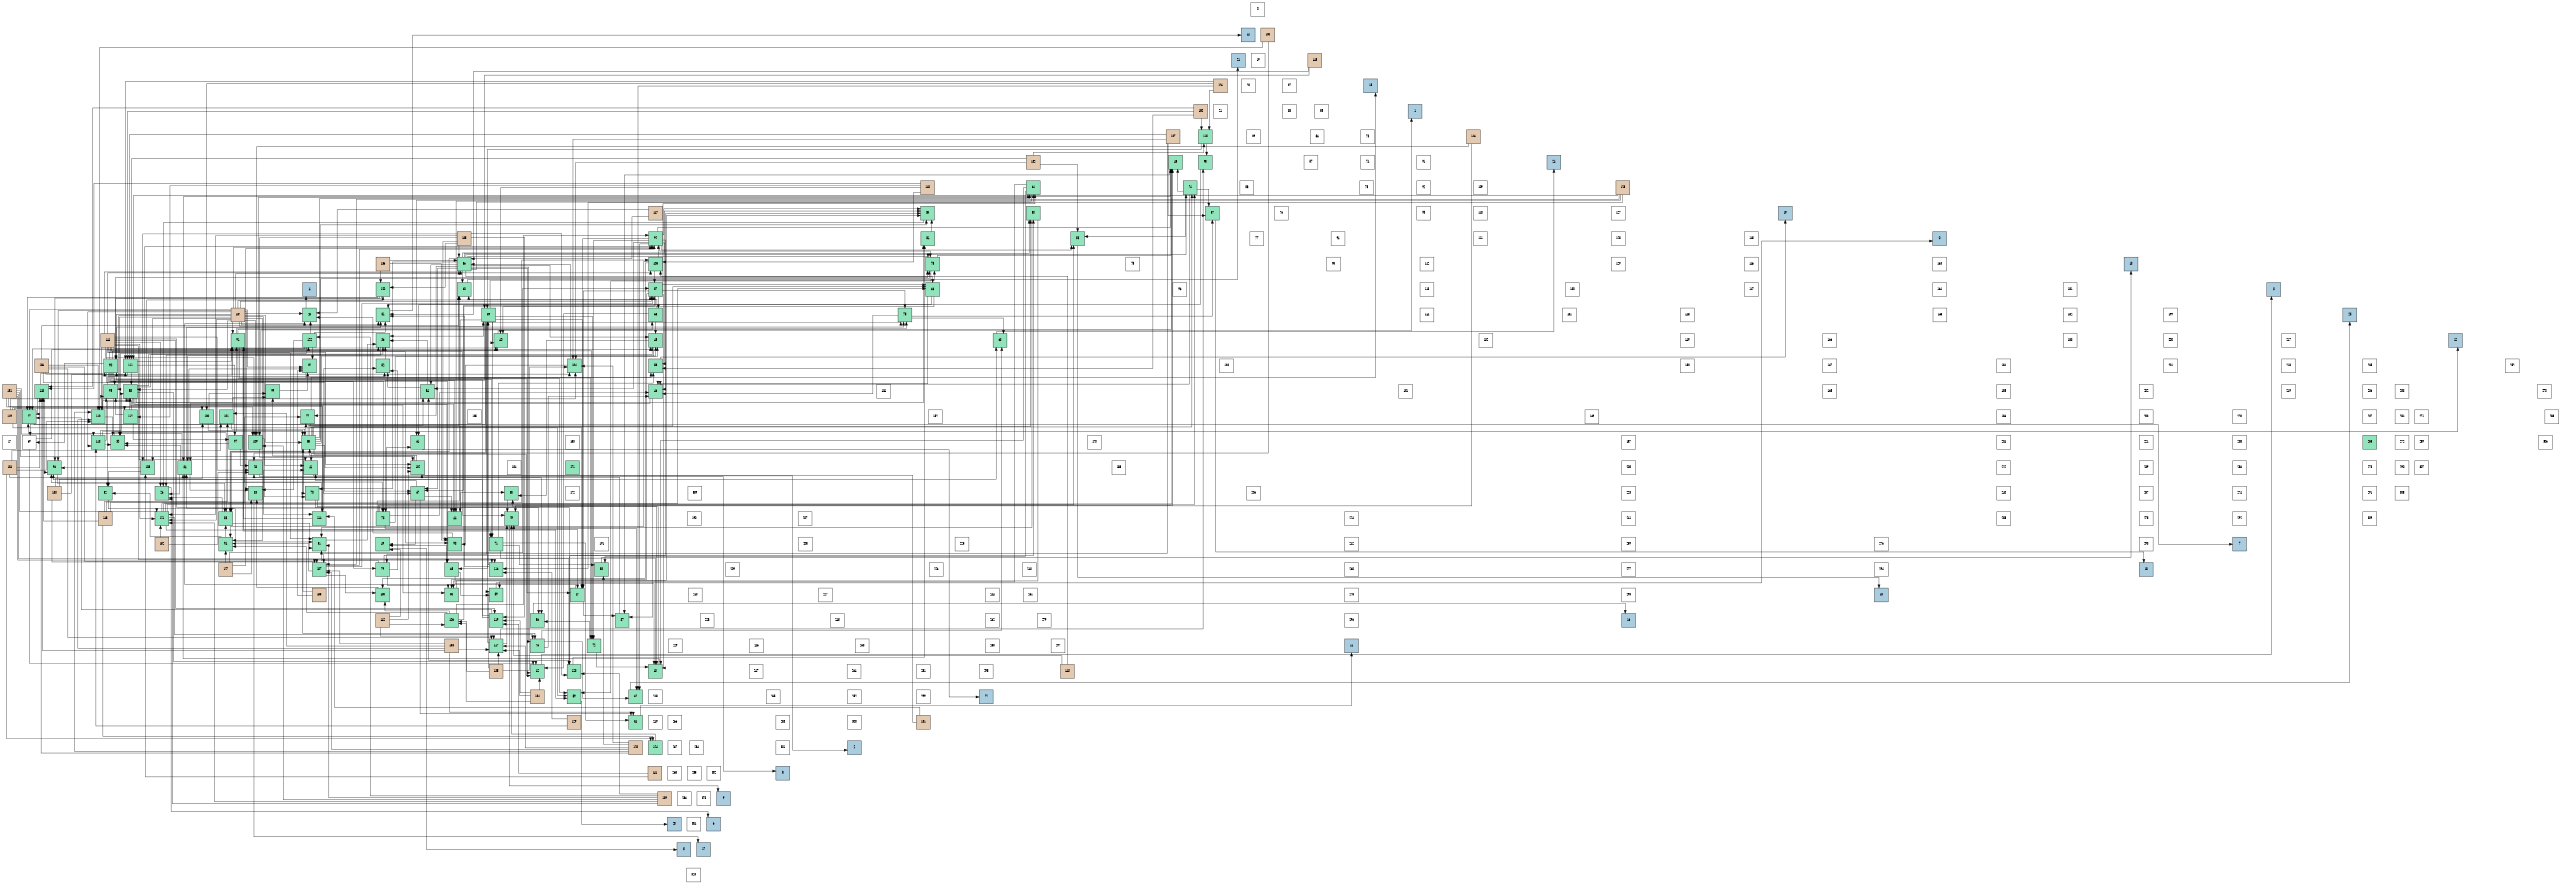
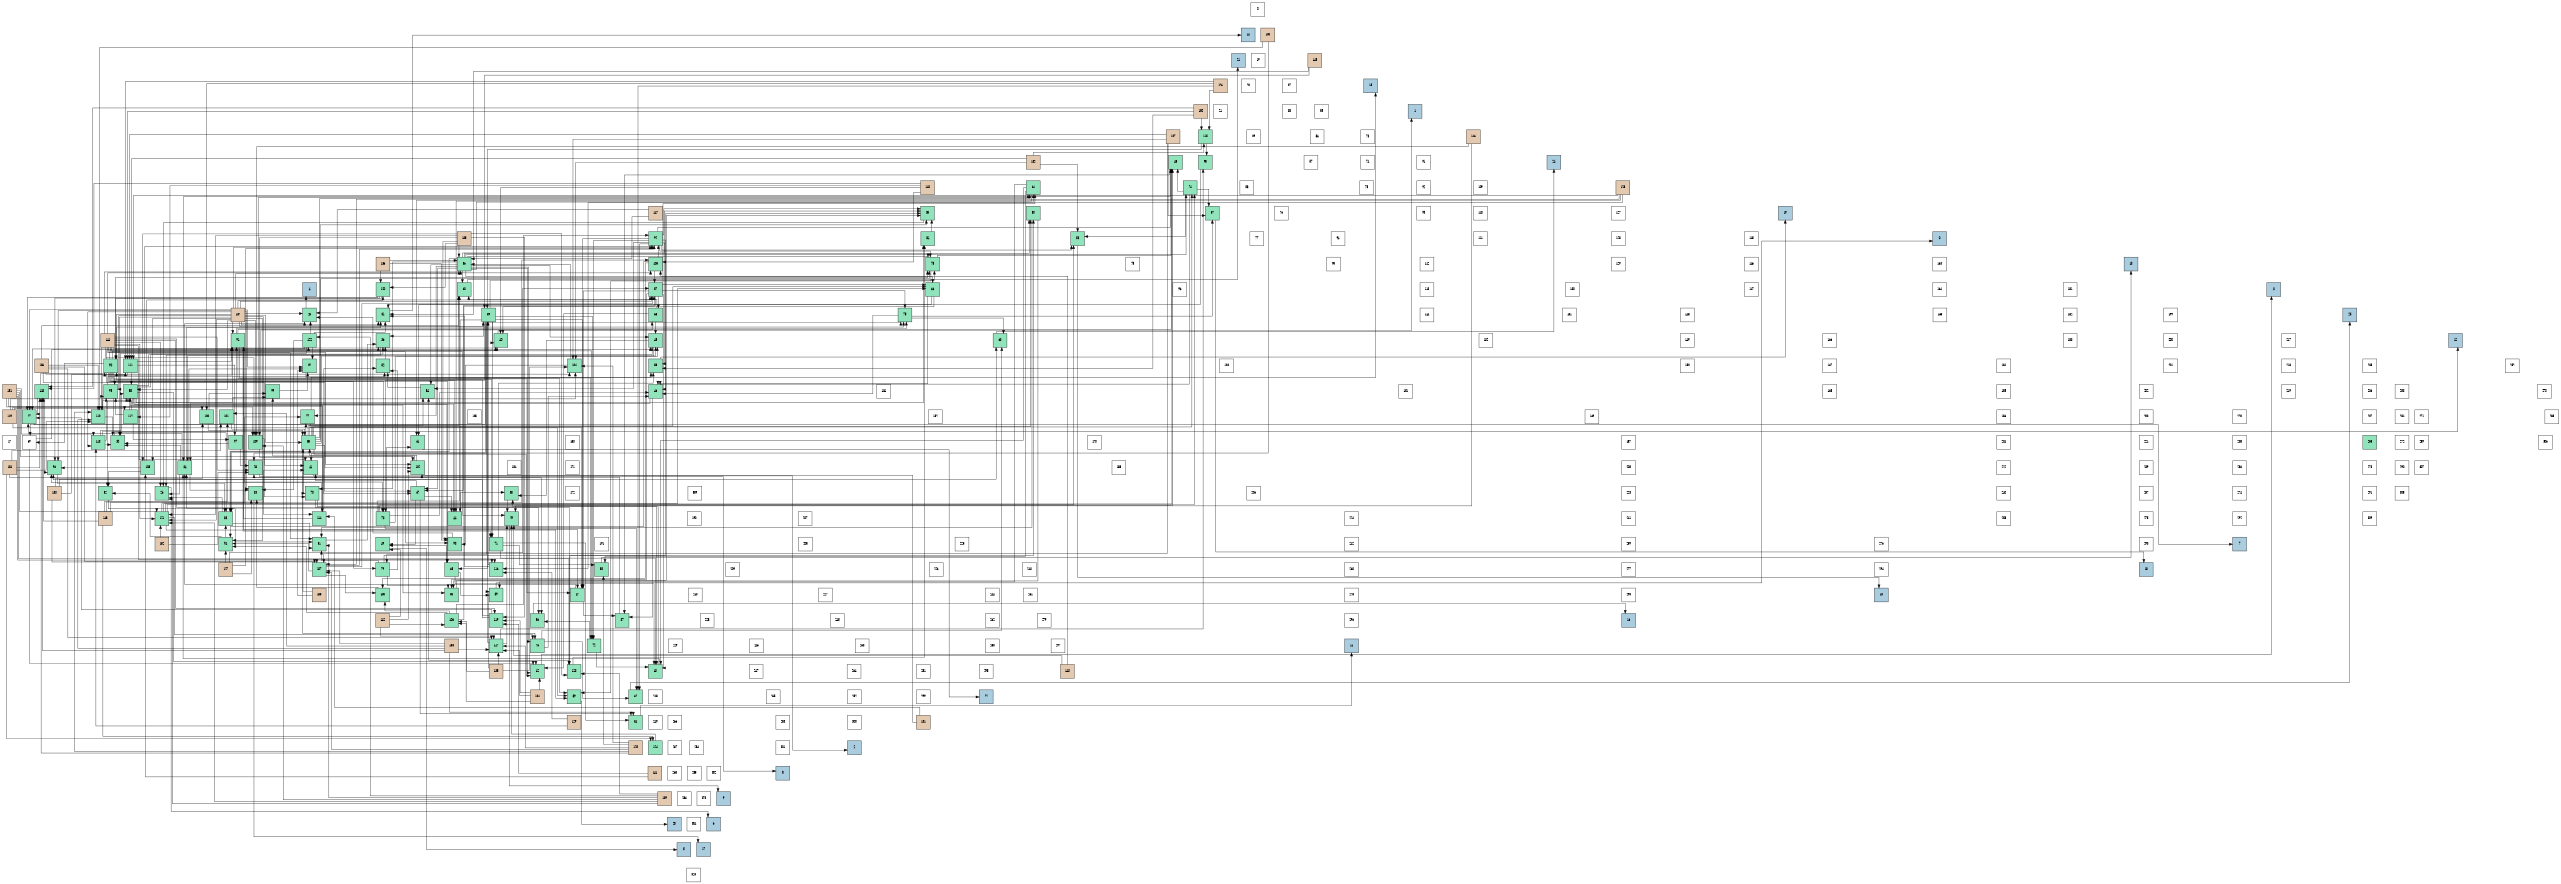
(427, 345) -> none
(572, 468) -> (572, 468)
